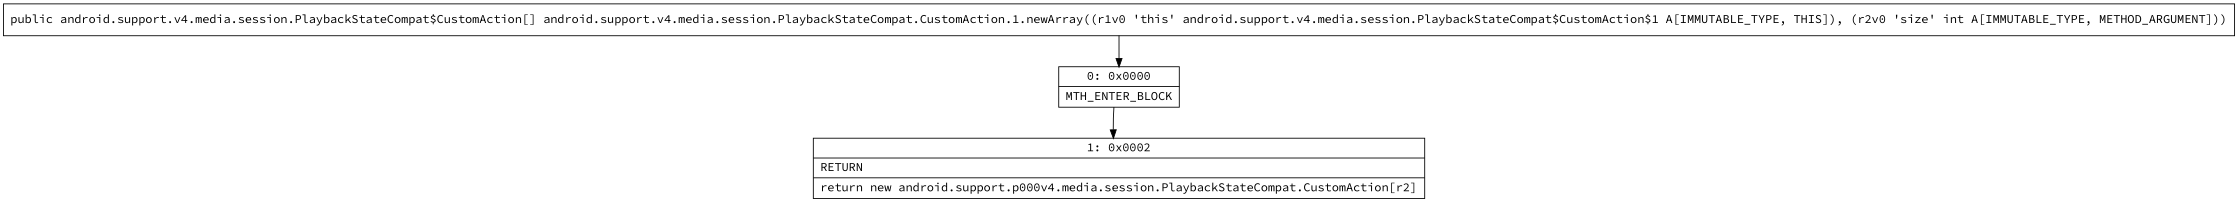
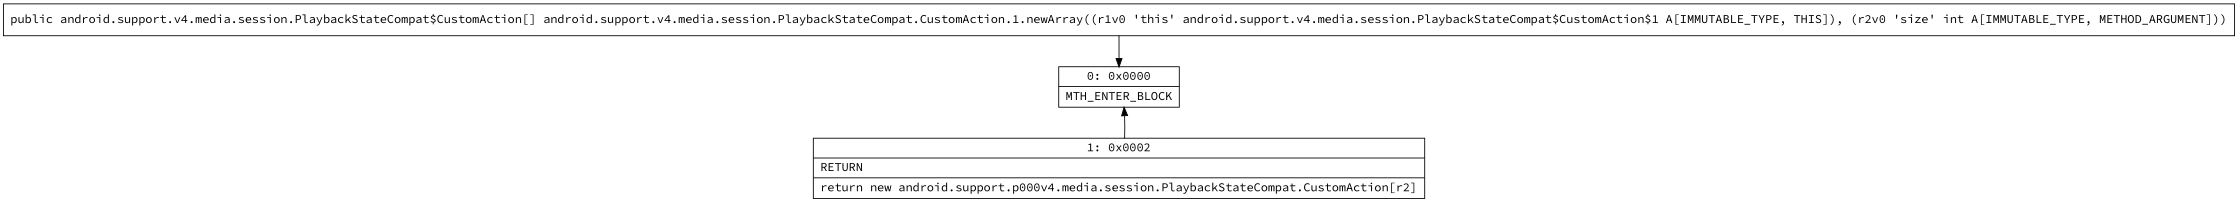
(1113, 118) -> (1125, 127)
